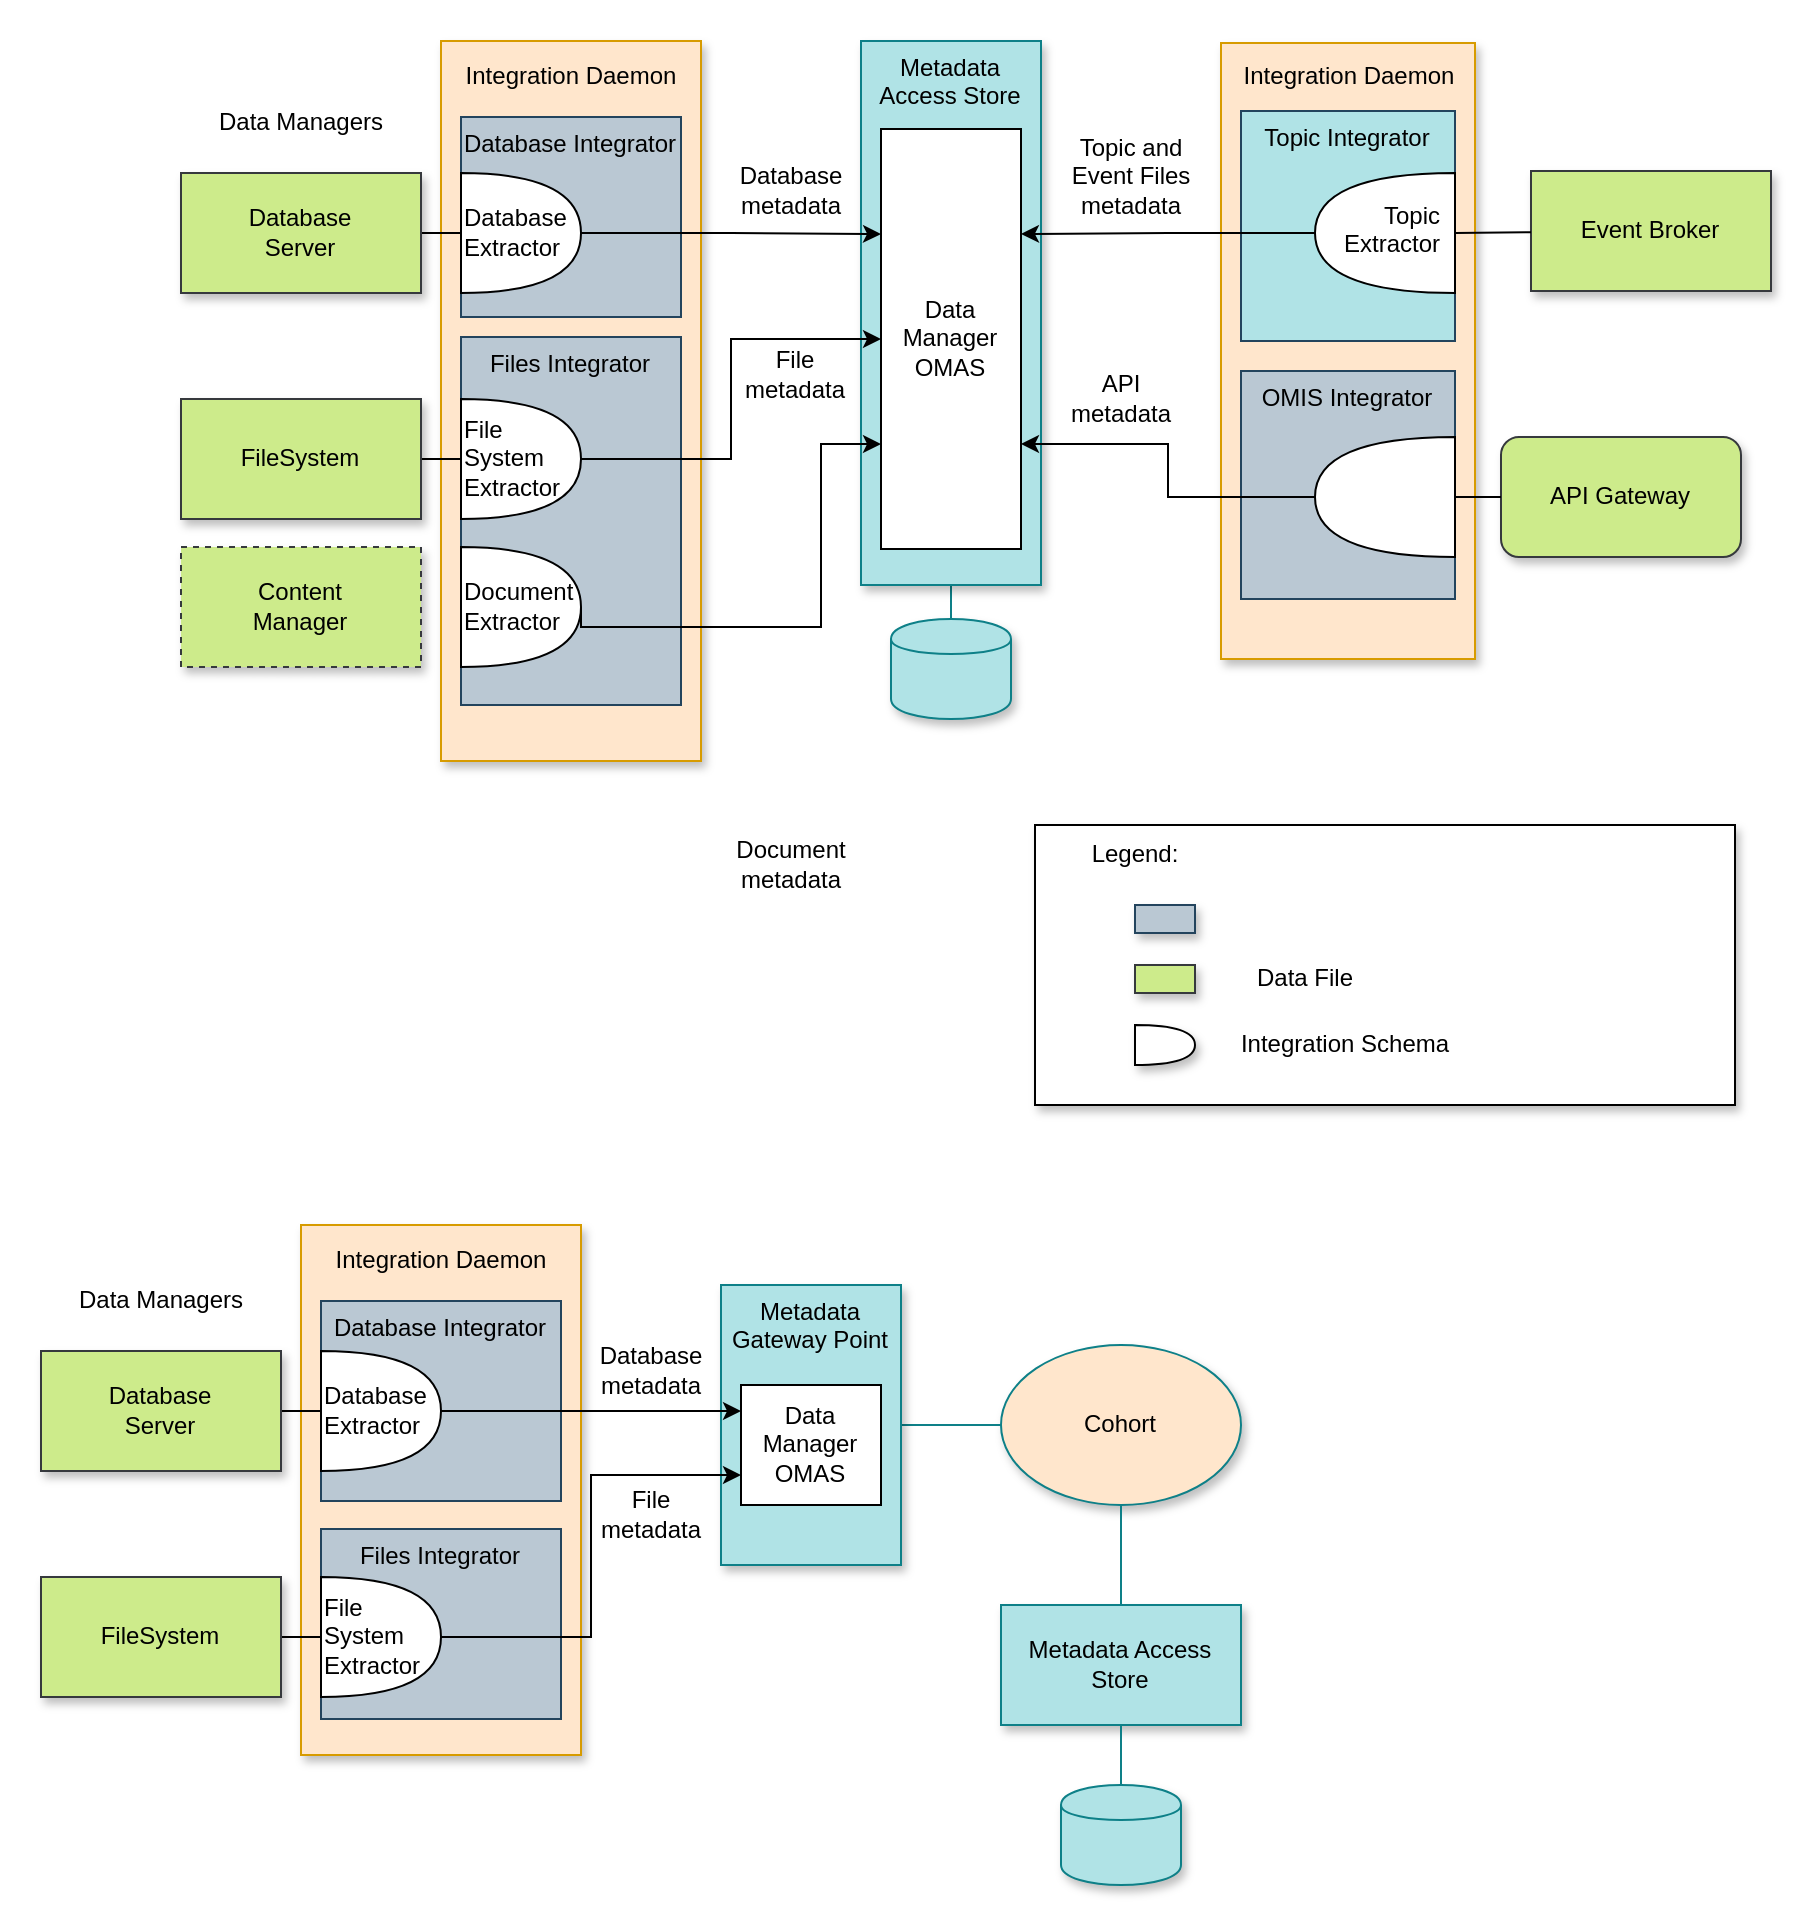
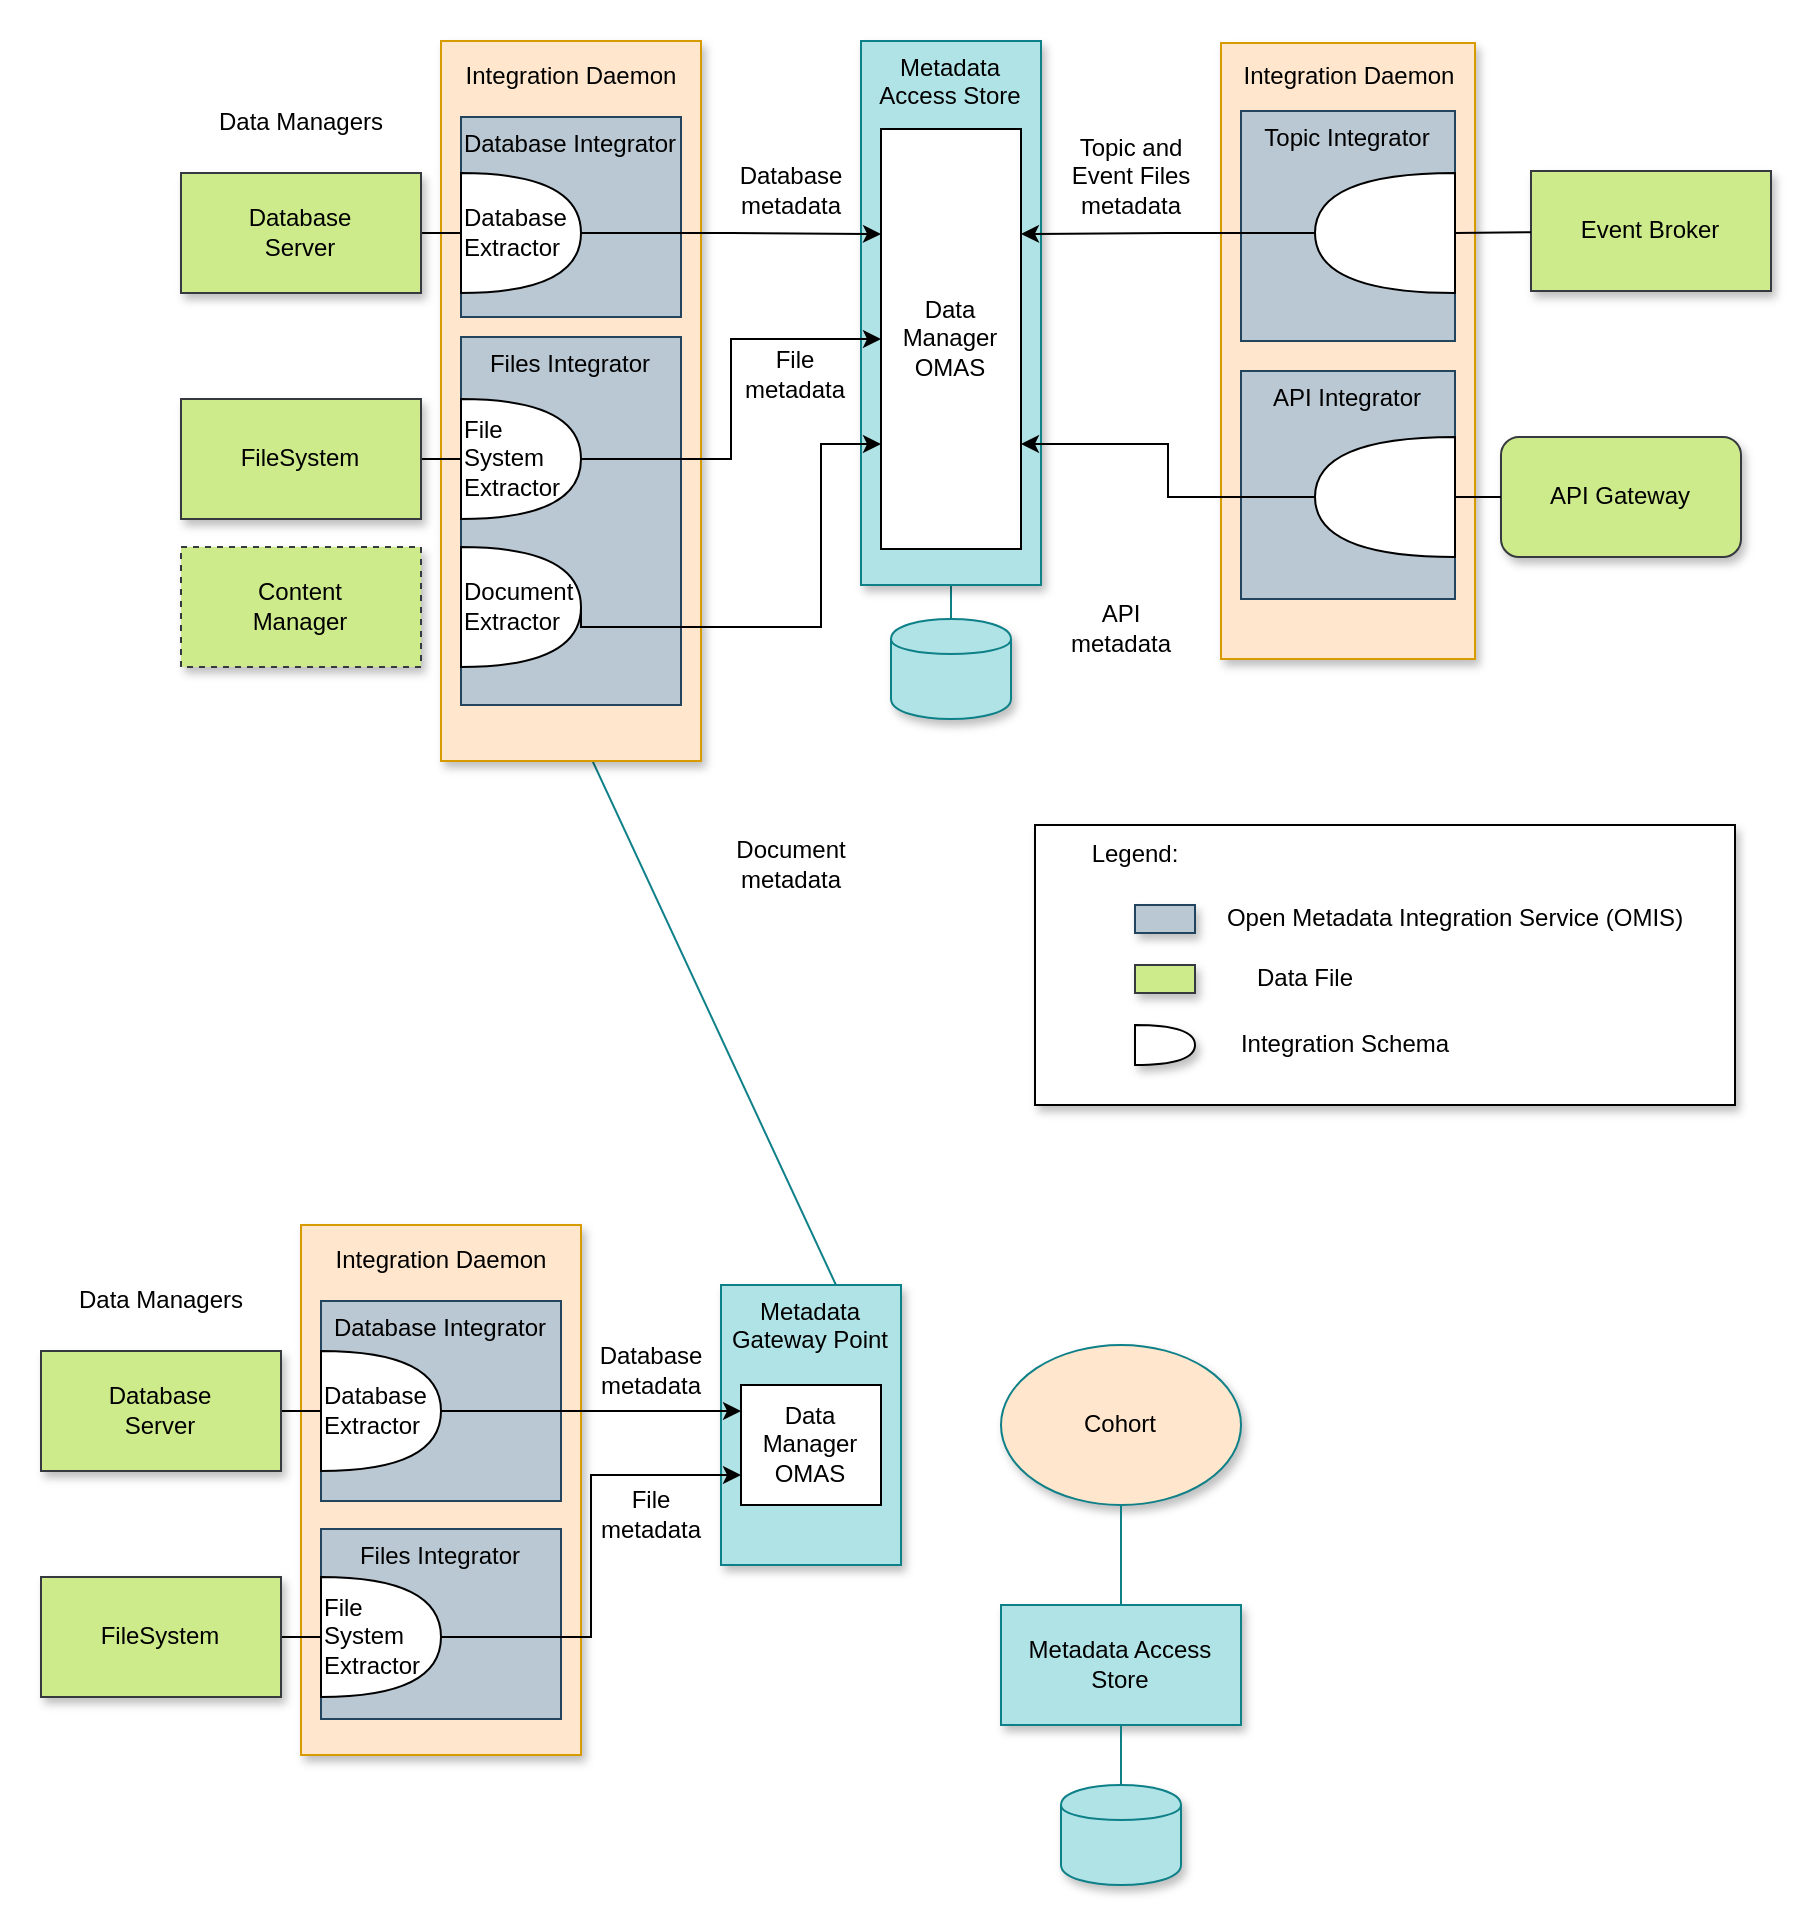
(1348, 139) -> (1348, 139)
(1385, 231) -> none
(1121, 399) -> (1121, 629)
(1348, 399) -> (1348, 399)
none -> (1455, 919)
(951, 1425) -> (714, 1023)
